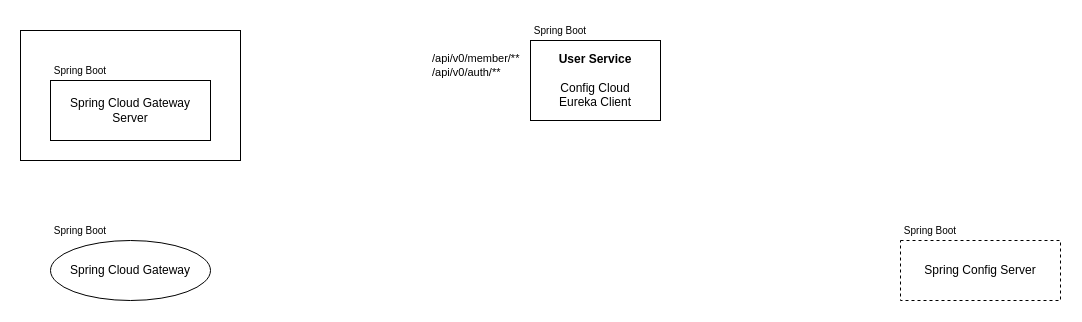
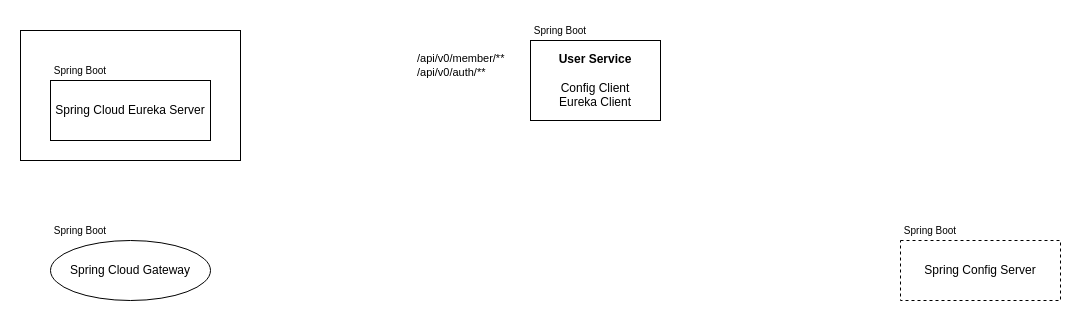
(481, 66) -> (466, 66)
(596, 81) -> (596, 81)
(131, 111) -> (131, 111)
